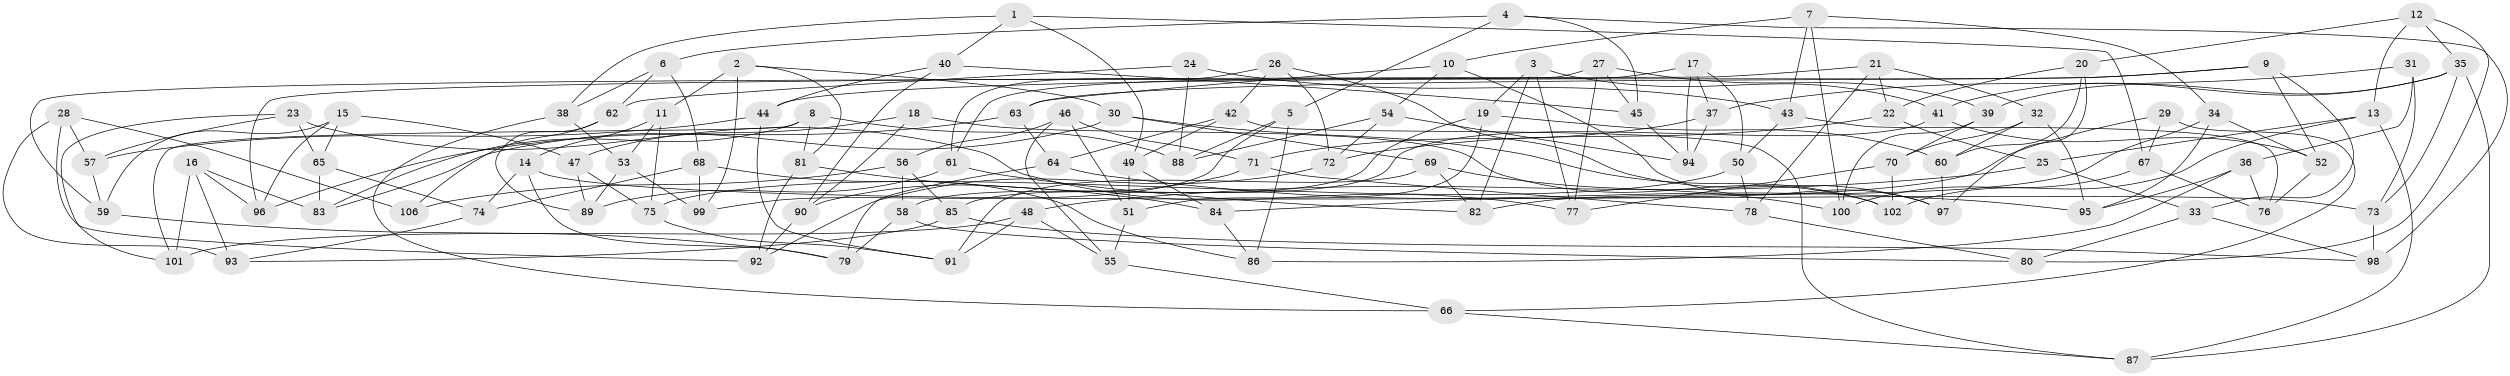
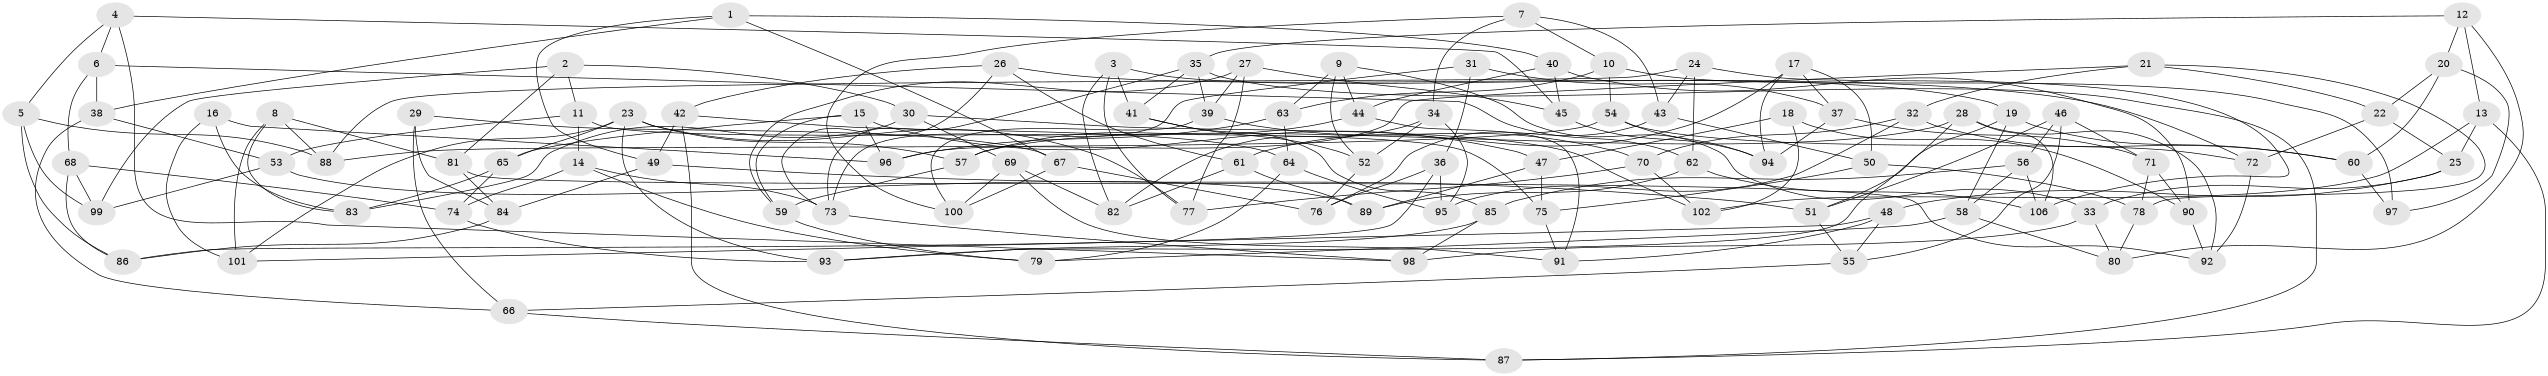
none -> (2134, 93)
(1605, 166) -> (862, 132)
(212, 213) -> (686, 224)
